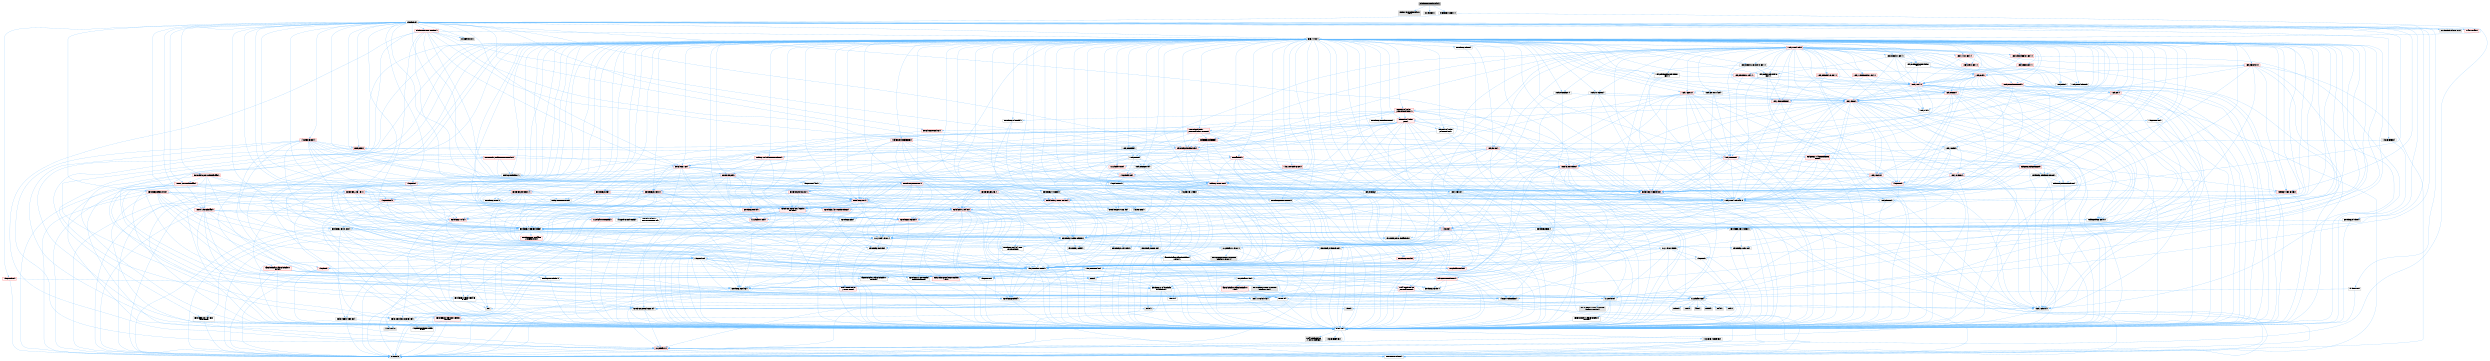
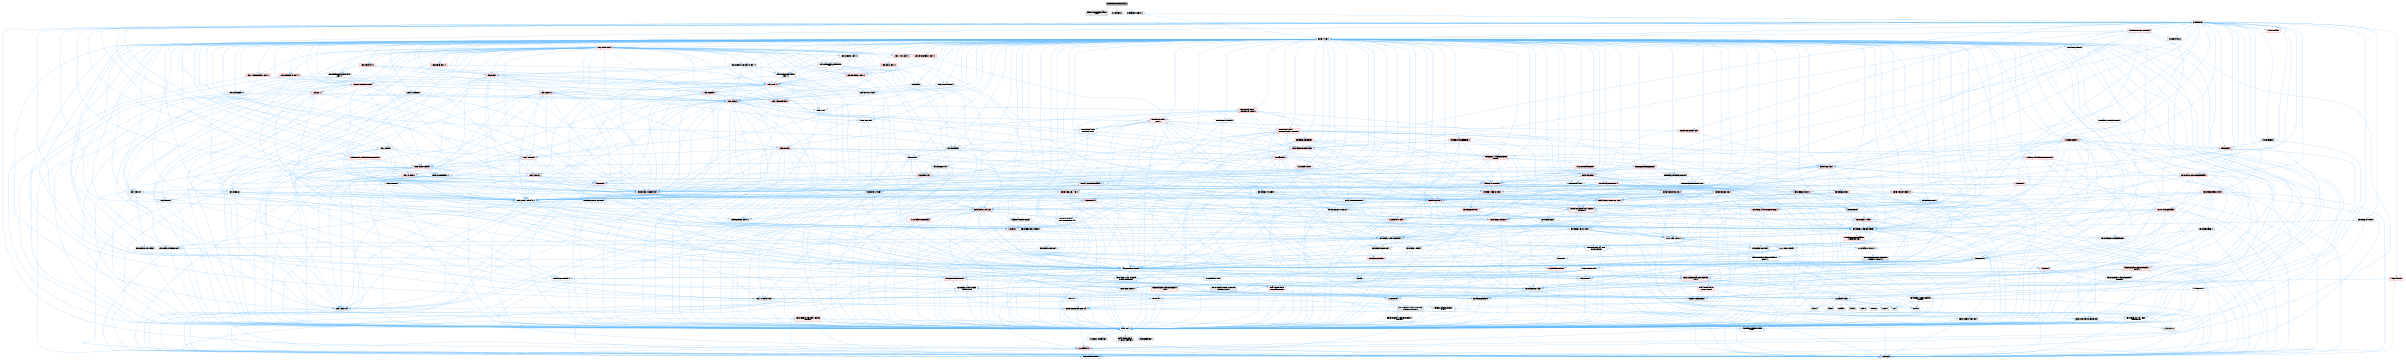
(2451, 31) -> none
none -> (1443, 309)
